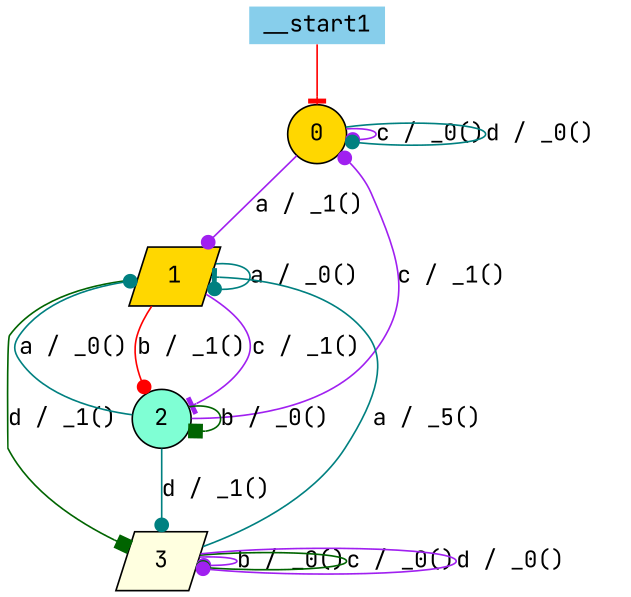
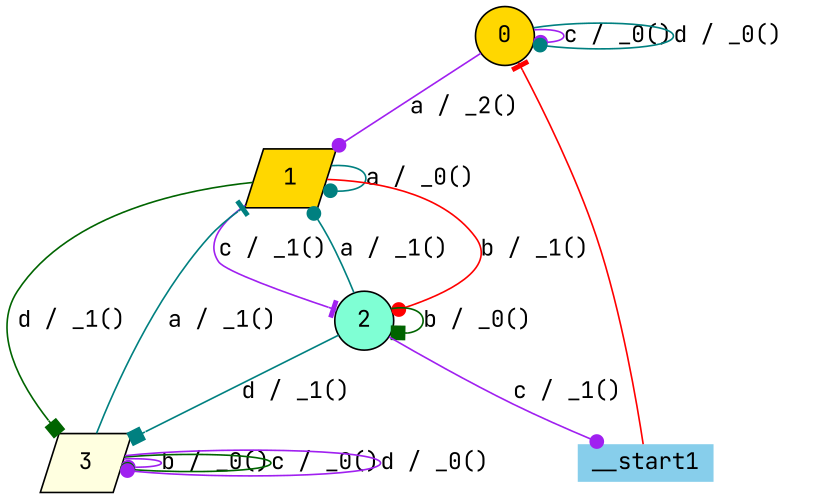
(310, 205) -> (465, 107)
(74, 348) -> (394, 250)
(362, 365) -> (488, 391)
(428, 419) -> (223, 321)
(162, 483) -> (242, 383)
